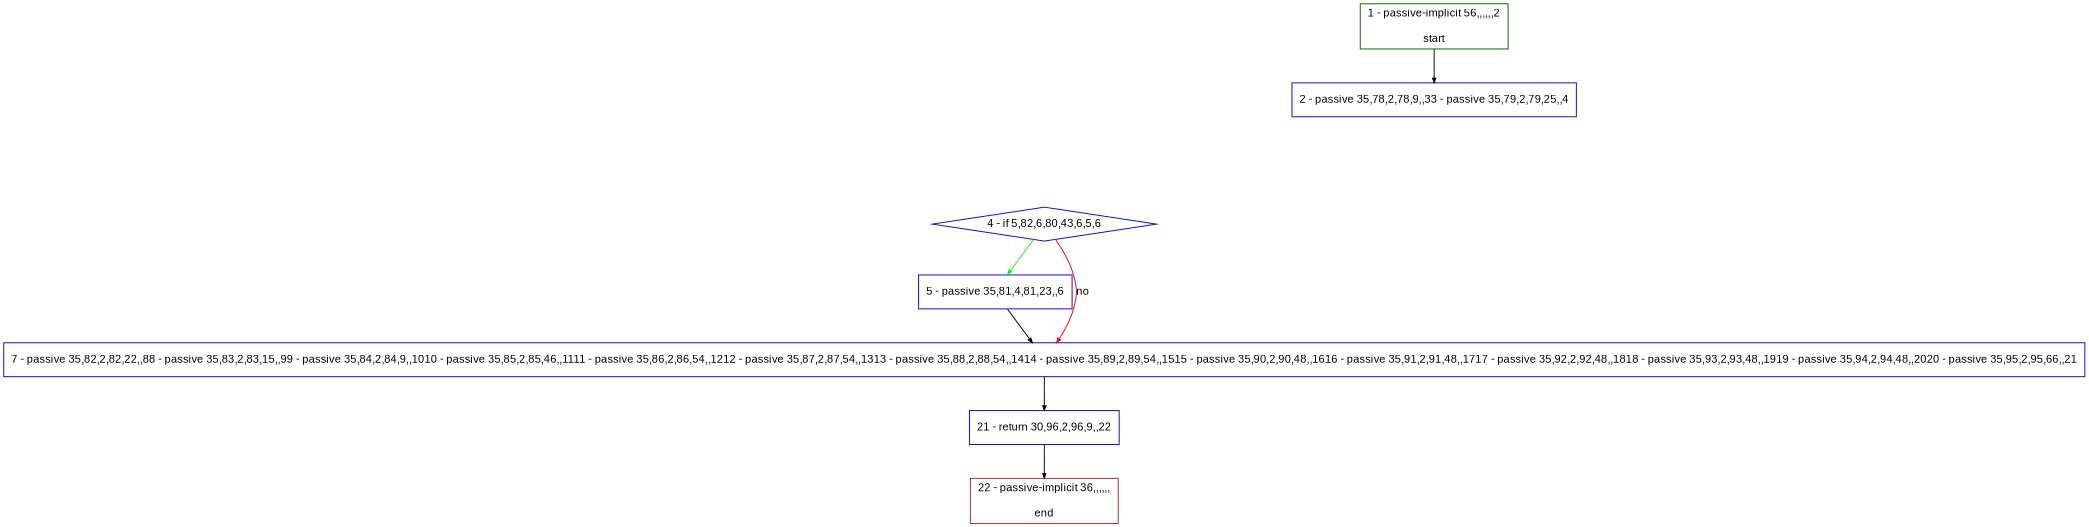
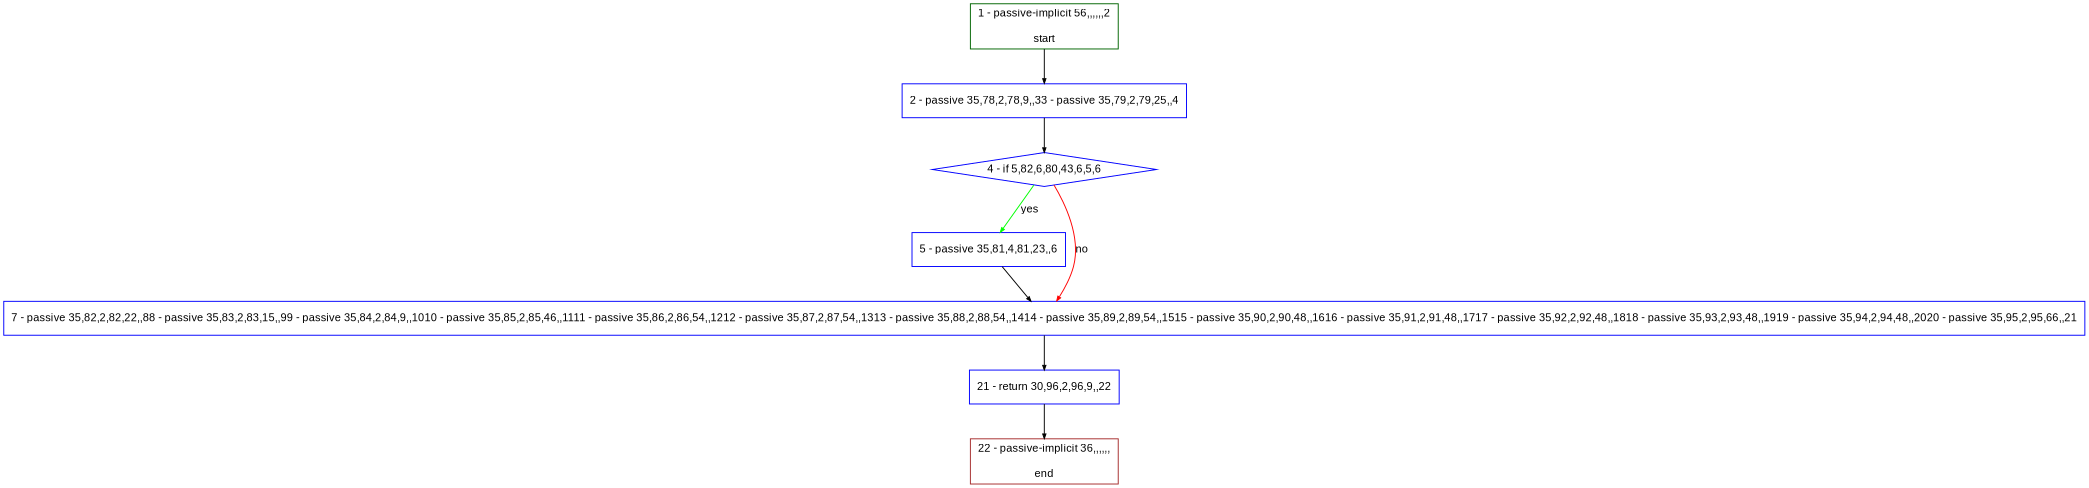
none -> (1044, 133)
(1043, 524) -> (1030, 210)
